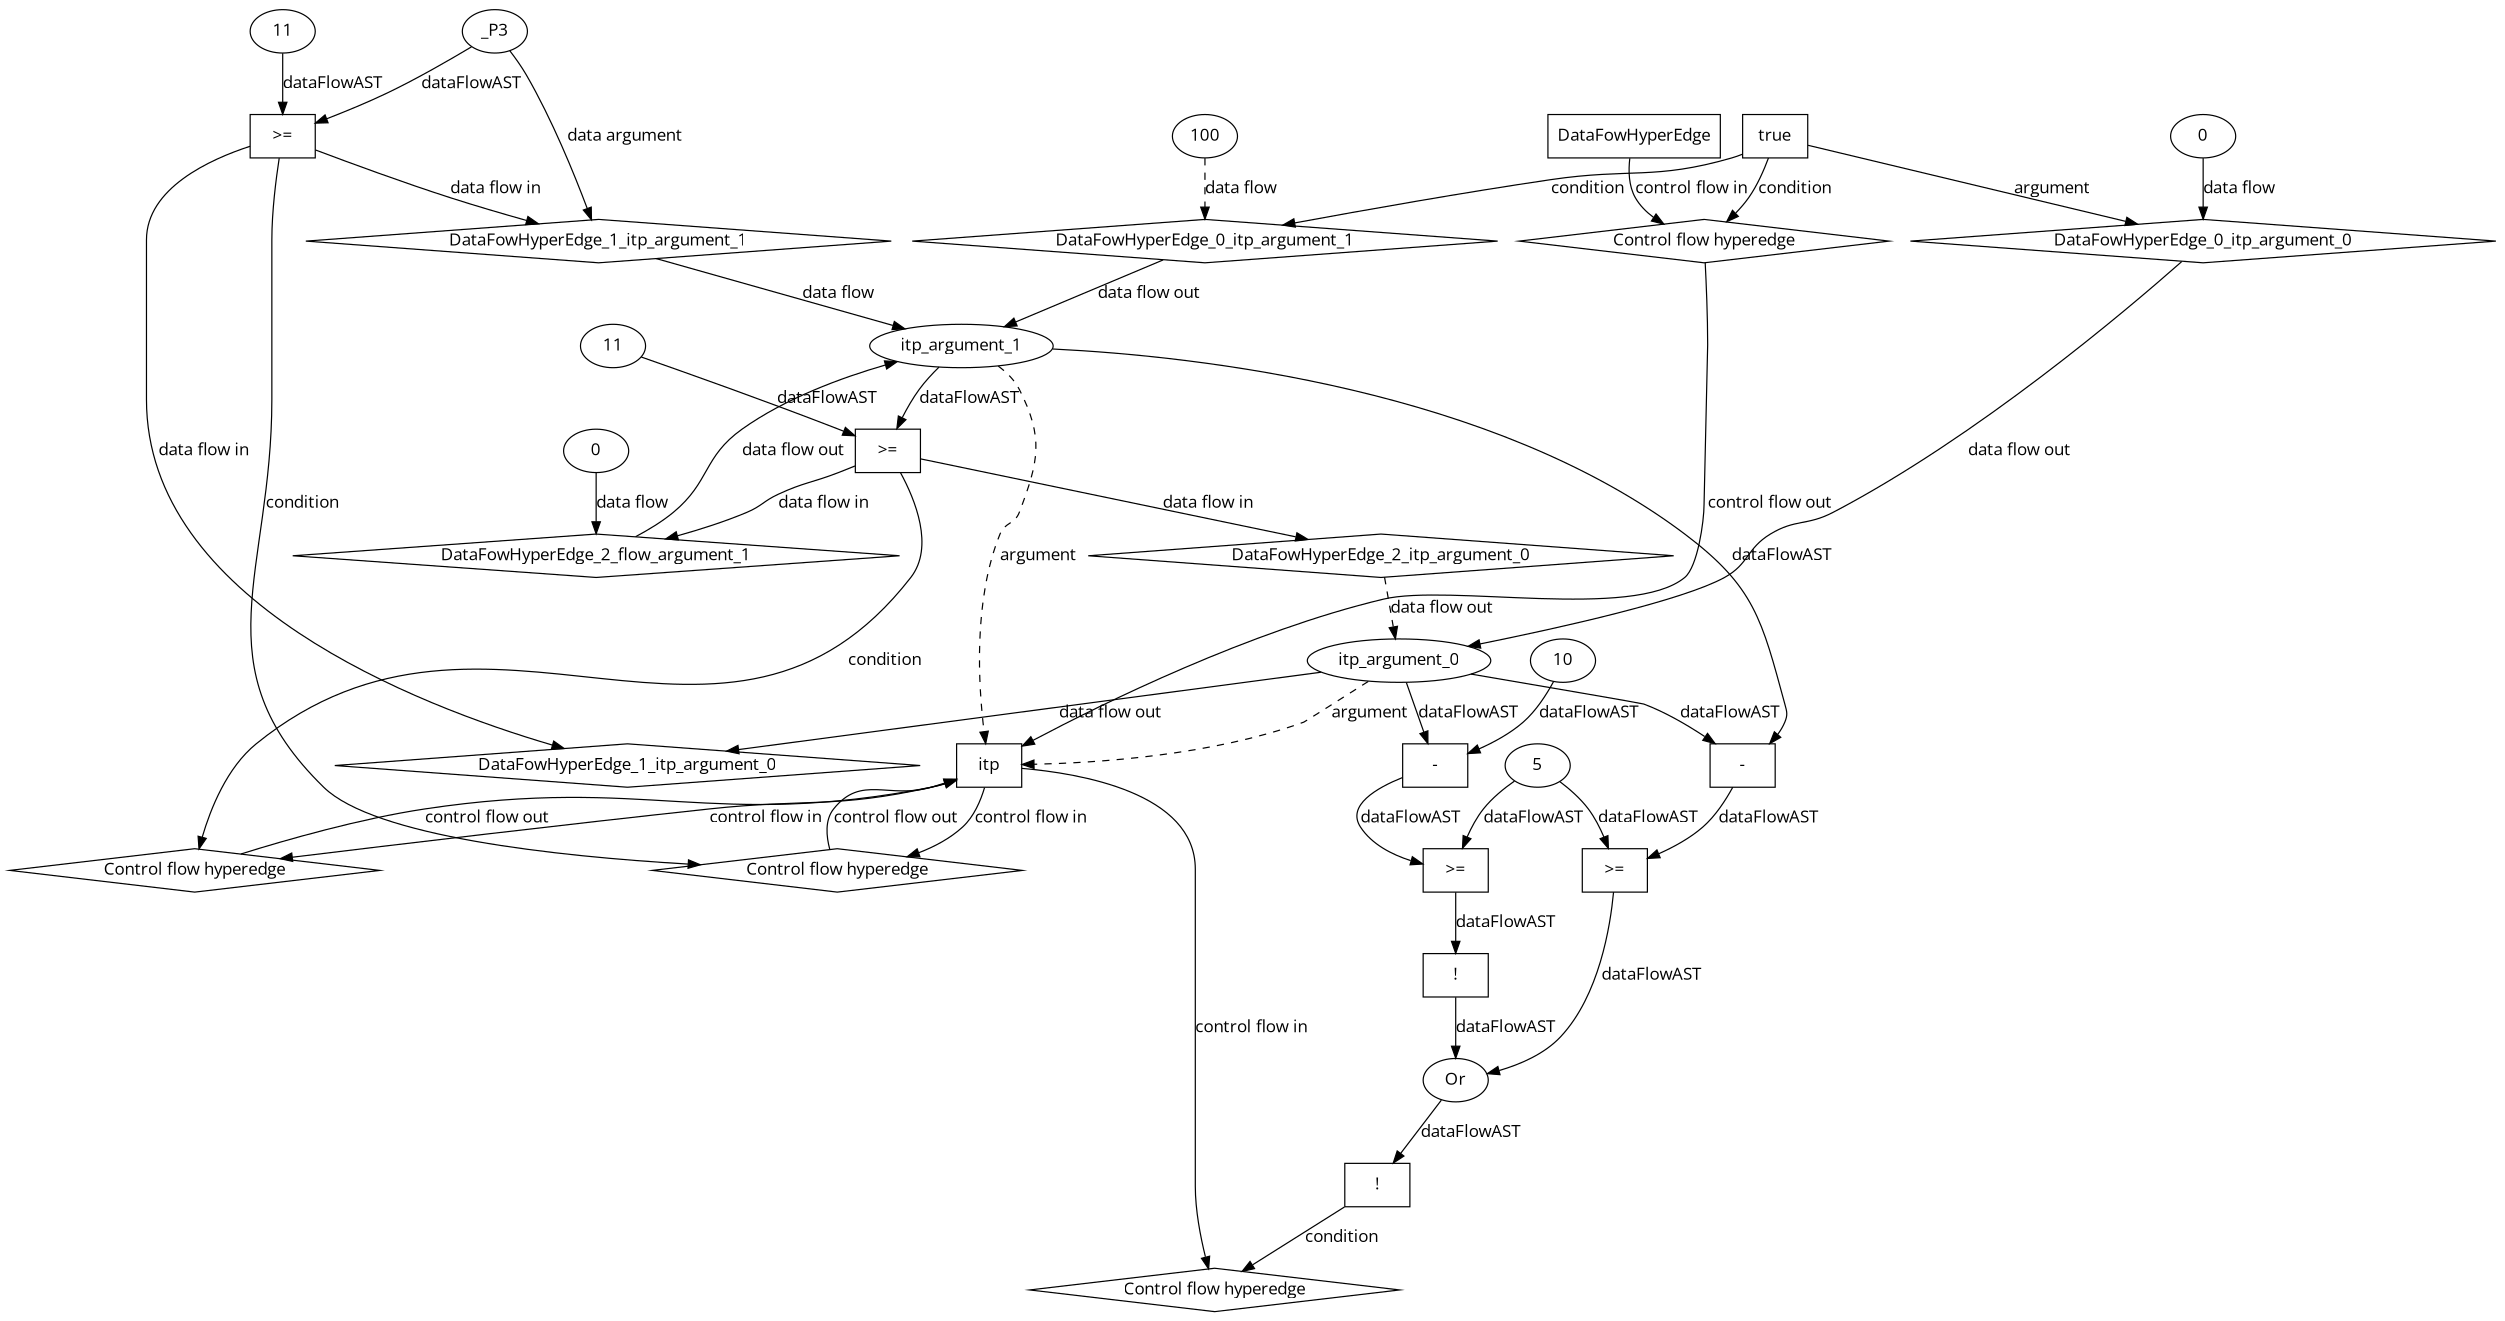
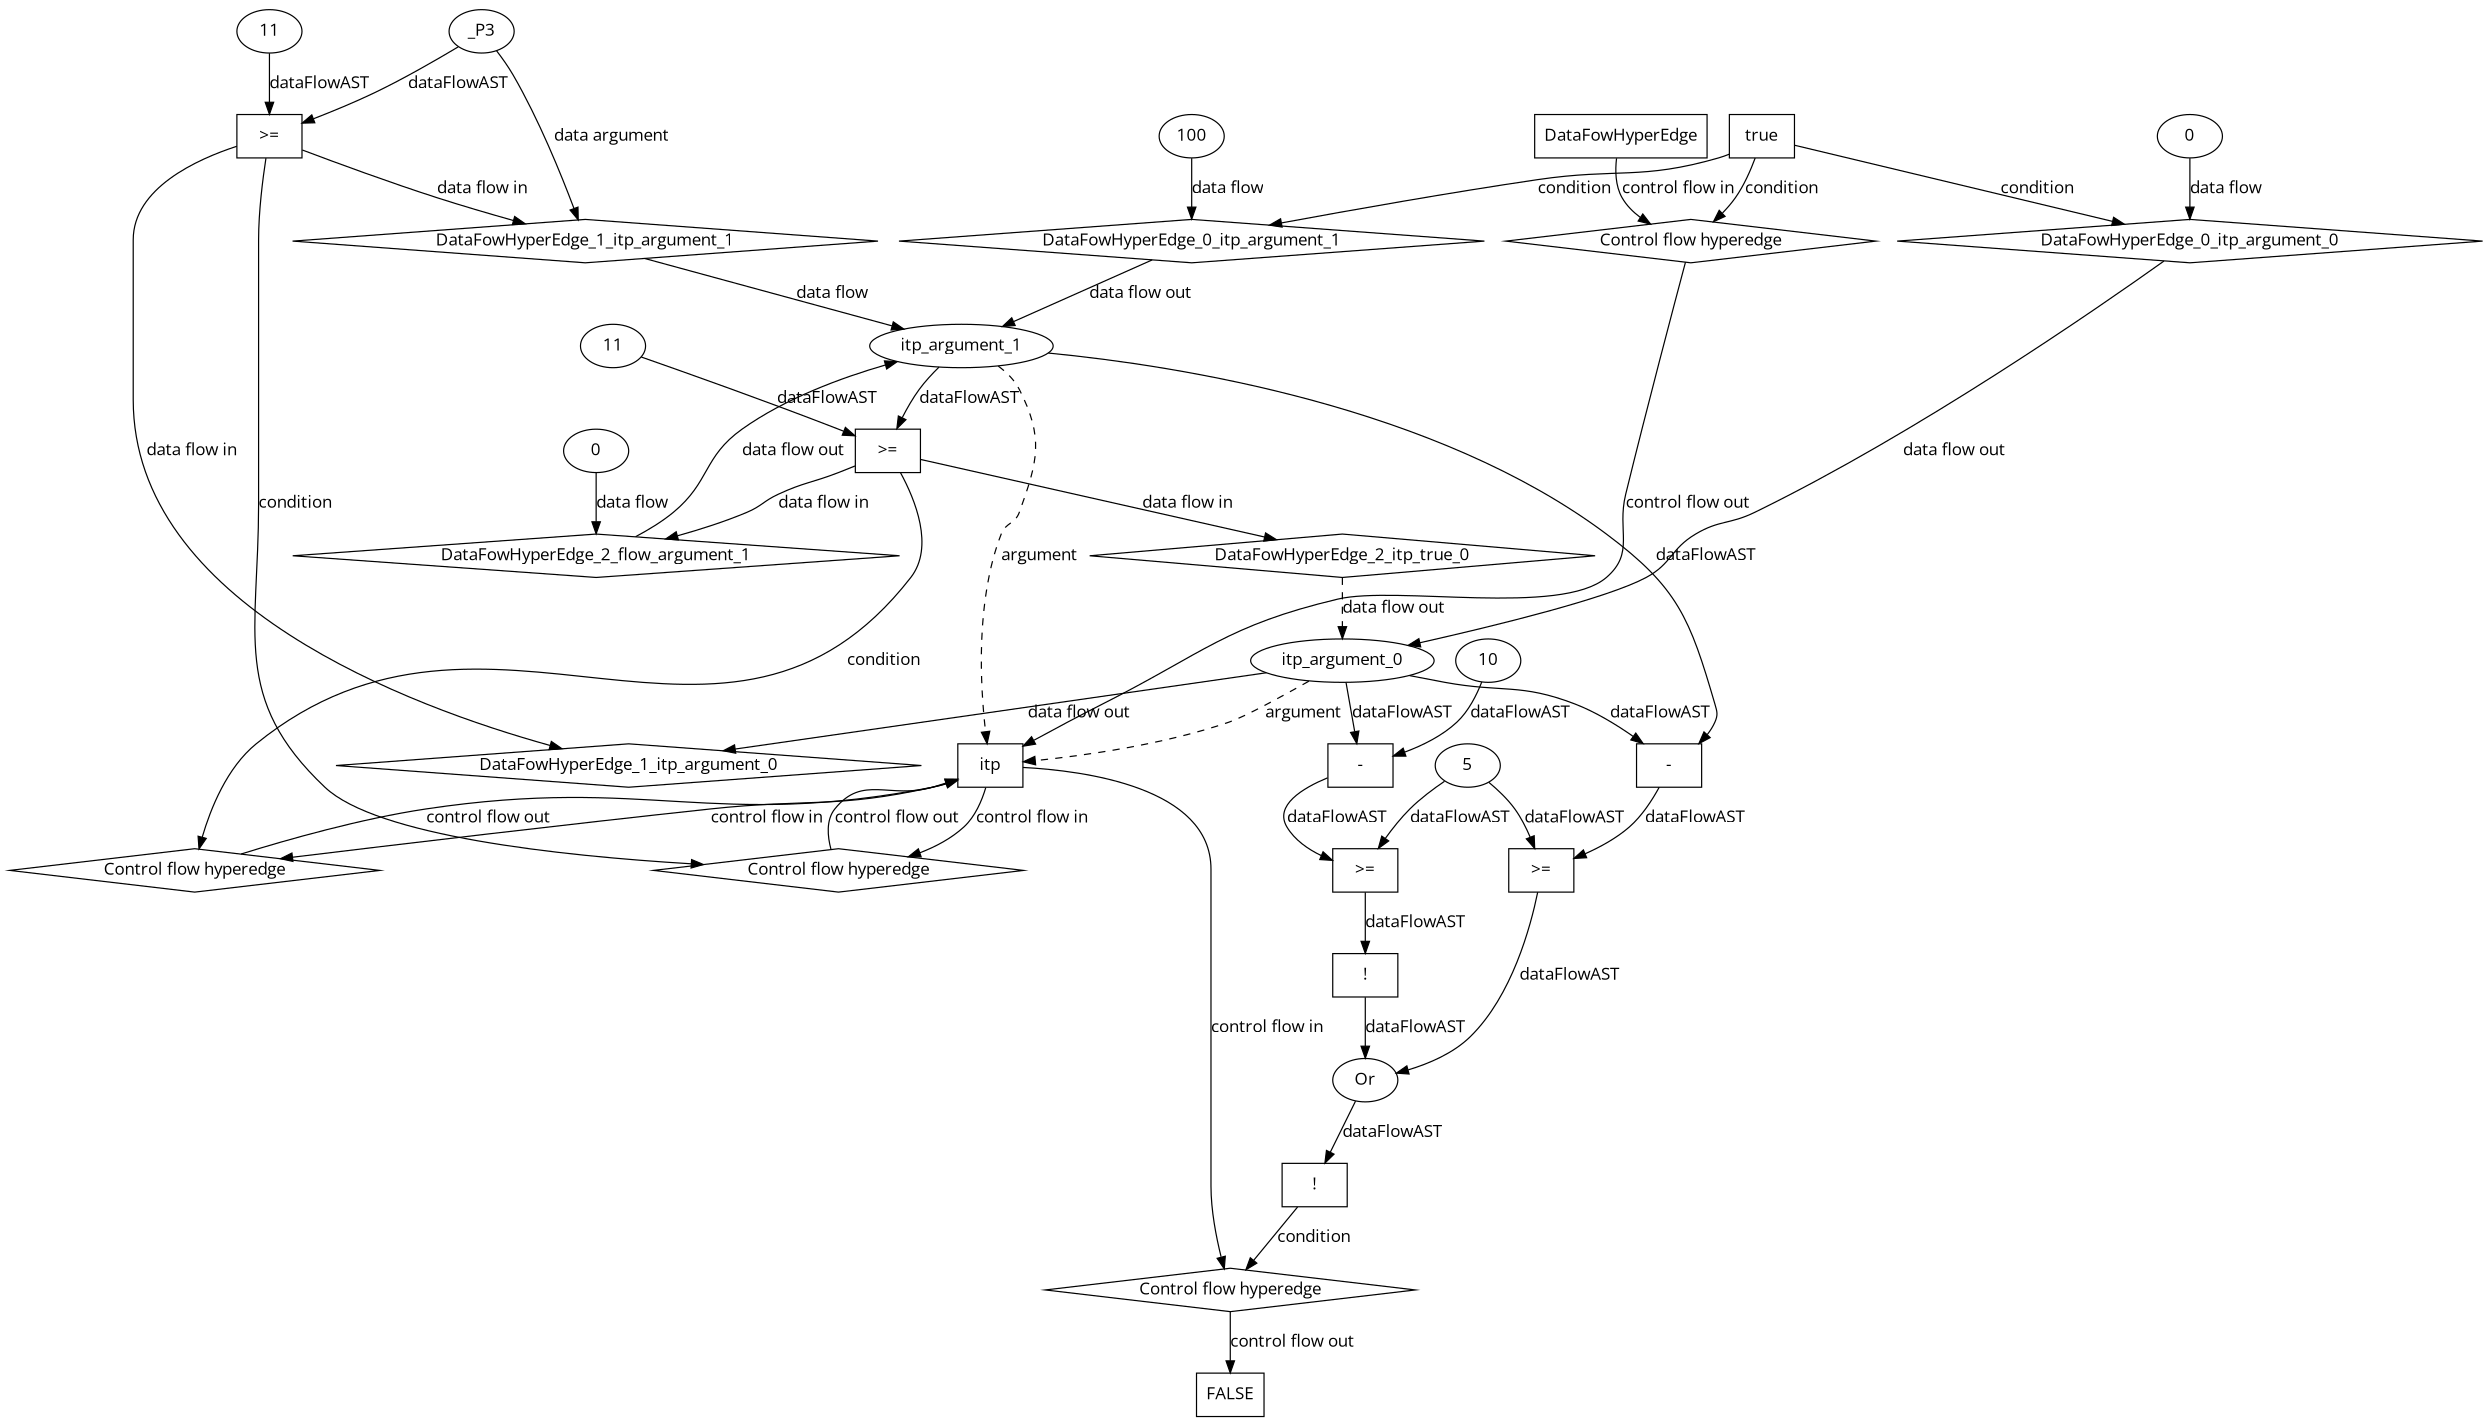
(1205, 183) -> (1192, 183)
(2052, 189) -> (2037, 189)
(1381, 556) -> (1342, 556)
none -> (1230, 1395)
